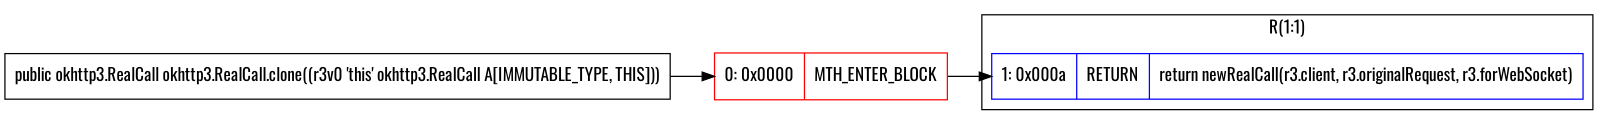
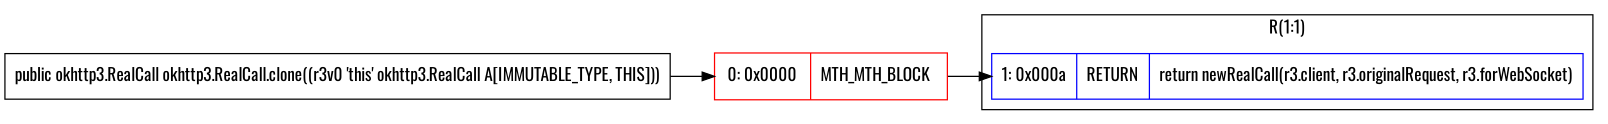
(876, 76) -> (875, 76)
